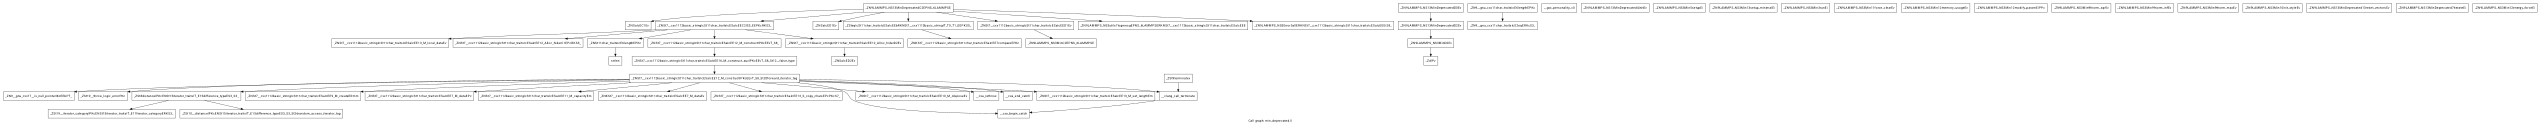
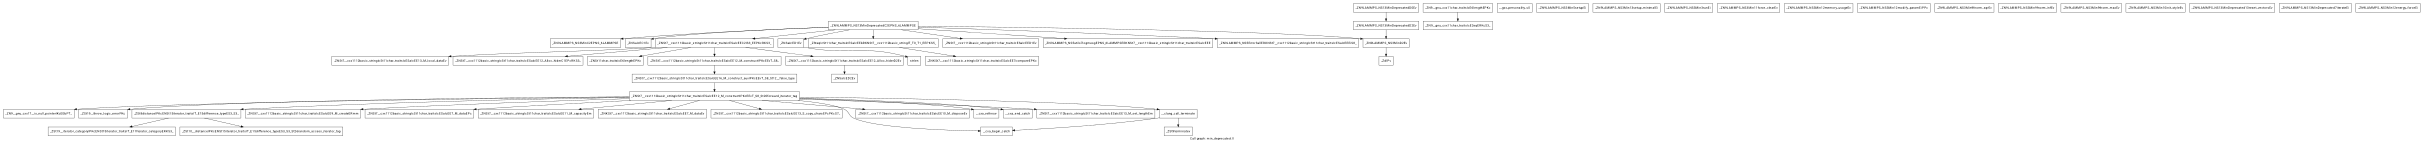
(1615, 8) -> none
none -> (1139, 30)
(1042, 34) -> (726, 32)
(615, 51) -> (855, 51)
(1178, 86) -> (1178, 121)
